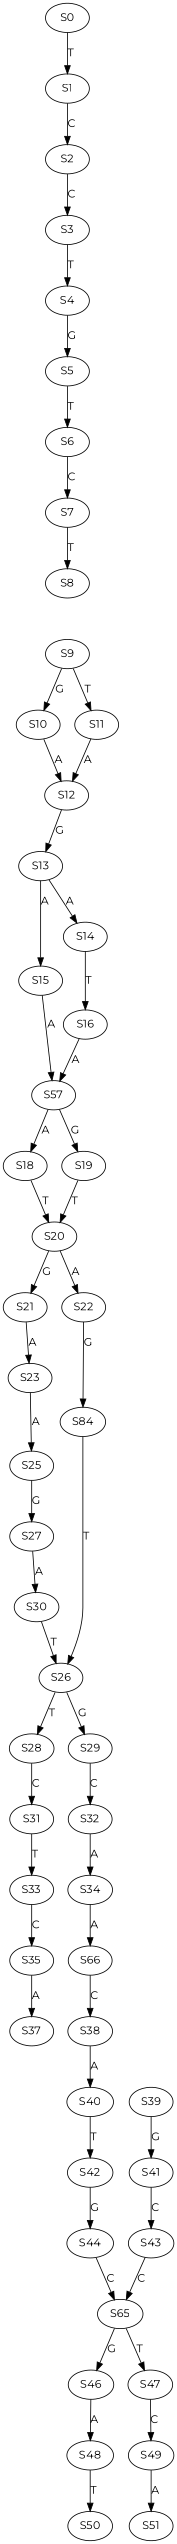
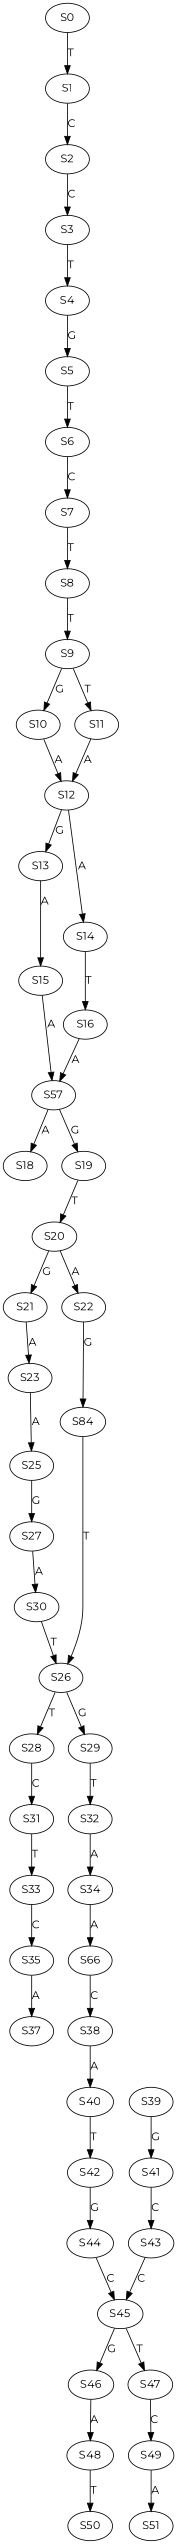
none -> (67, 615)
(61, 898) -> (75, 862)
(38, 1198) -> none
(94, 1784) -> (94, 1784)
(120, 2314) -> (120, 2314)
